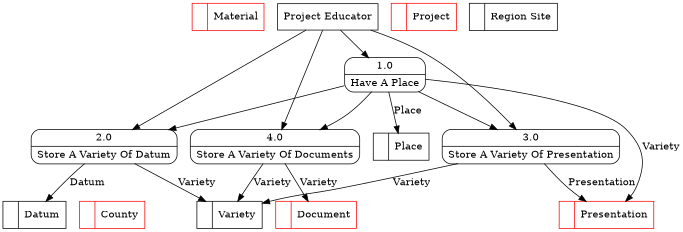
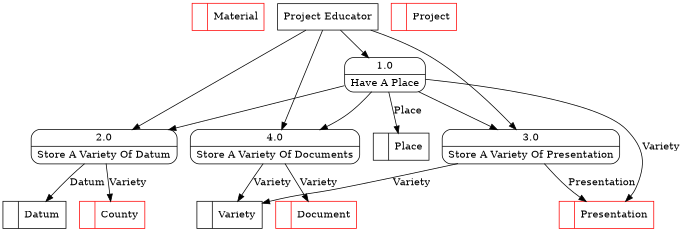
(513, 17) -> none
(167, 181) -> (108, 179)
